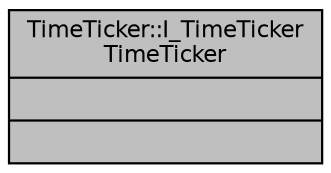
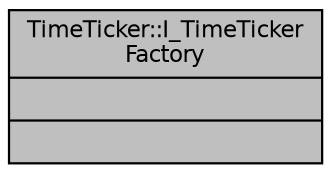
(166, 55) -> (166, 55)
